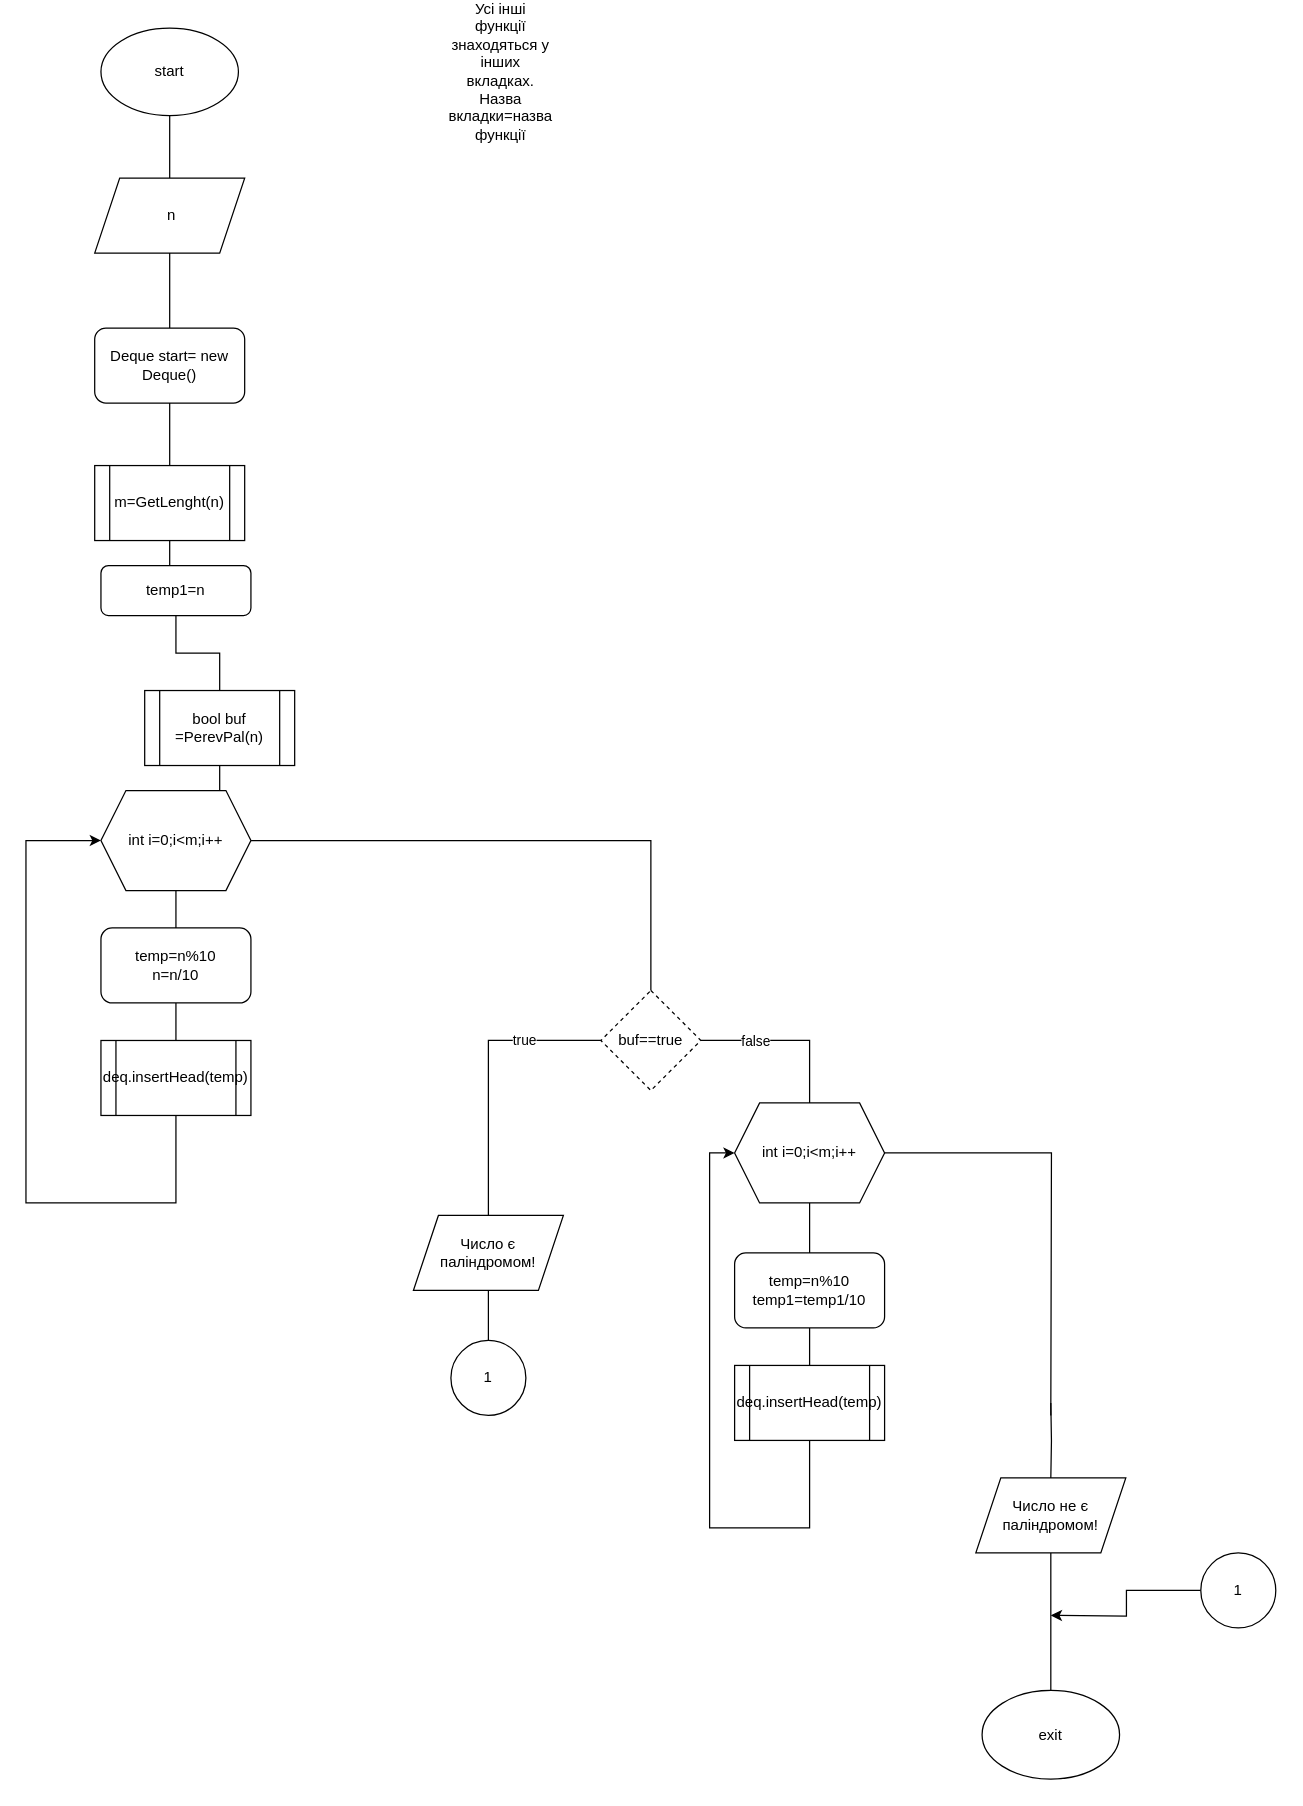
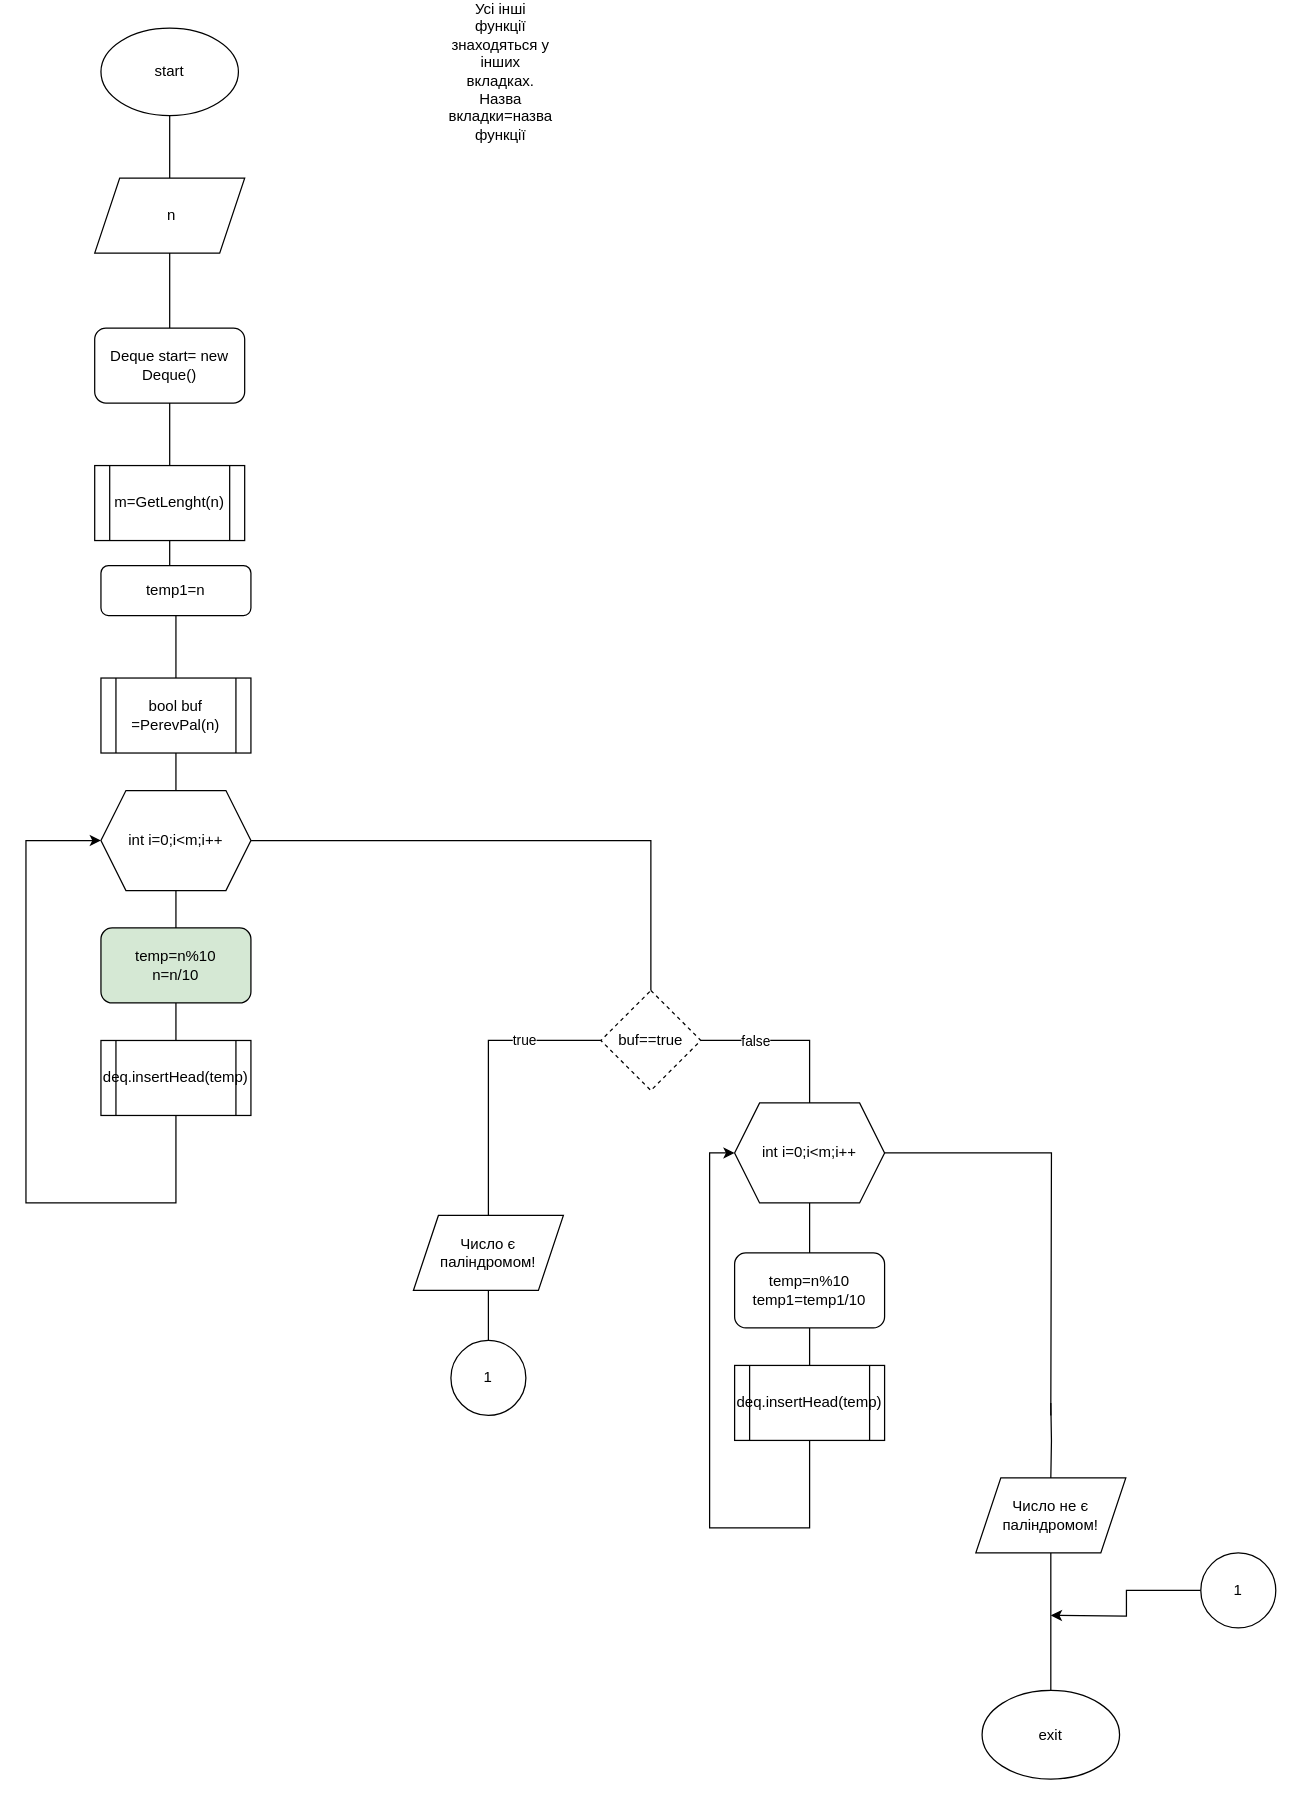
(219, 728) -> (176, 716)
(176, 966) -> (176, 966)
